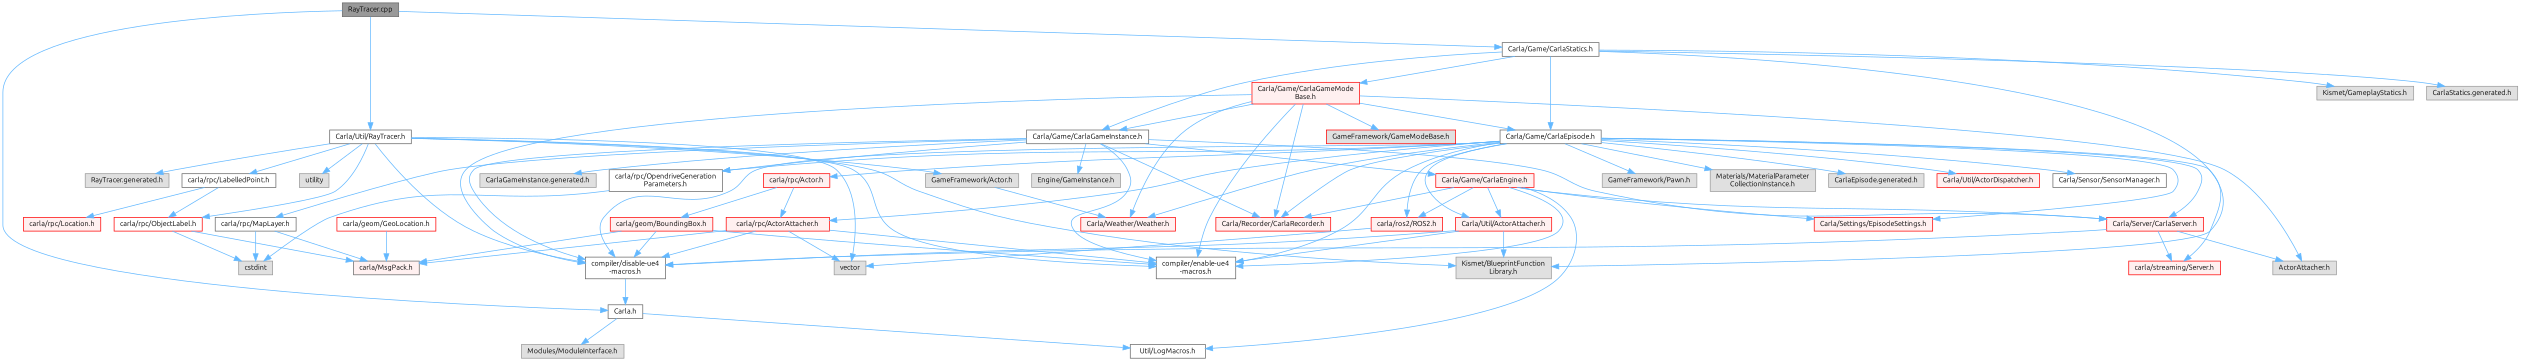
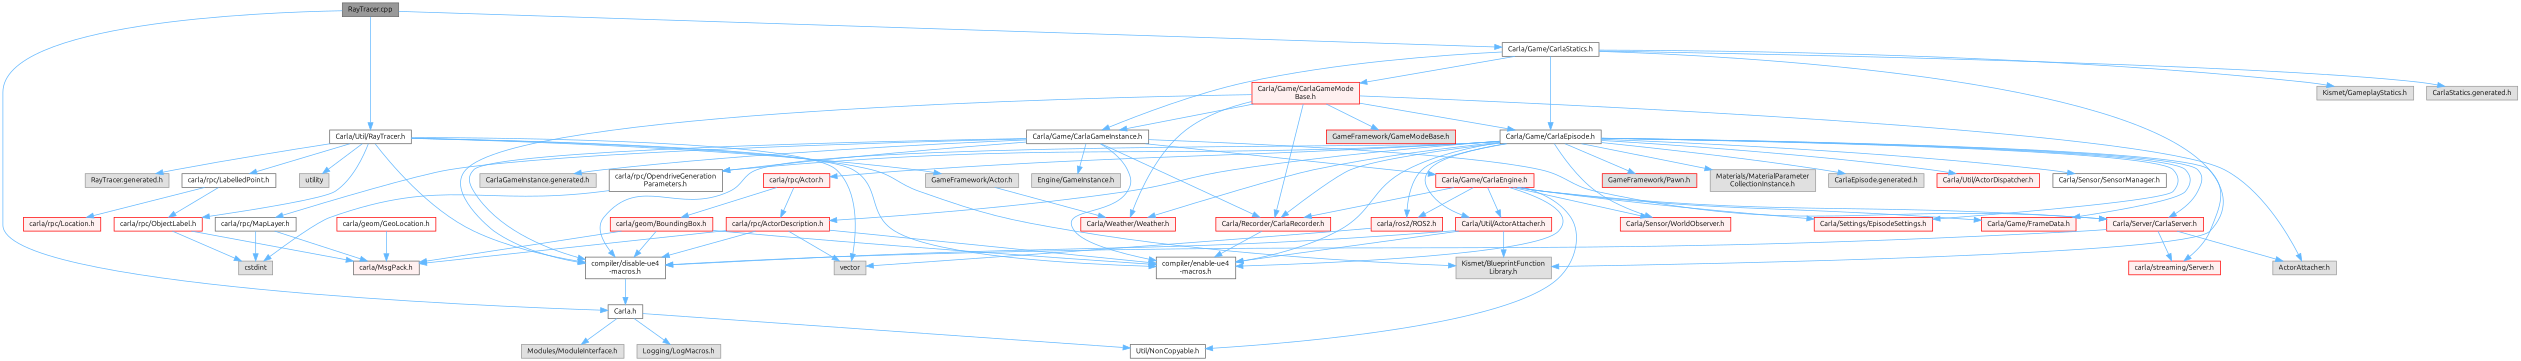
(1236, 175) -> (1241, 242)
(1650, 181) -> (1650, 181)
(778, 224) -> (778, 224)
none -> (1676, 224)
none -> (2029, 224)
none -> (679, 351)
(1168, 351) -> (1168, 351)
